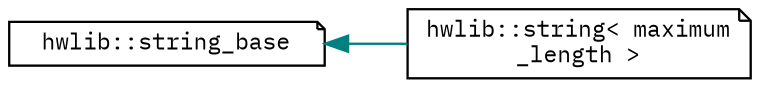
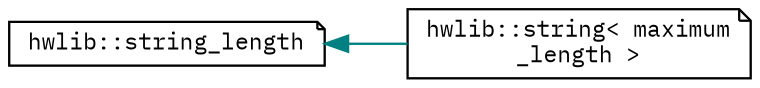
(167, 44) -> (167, 44)
